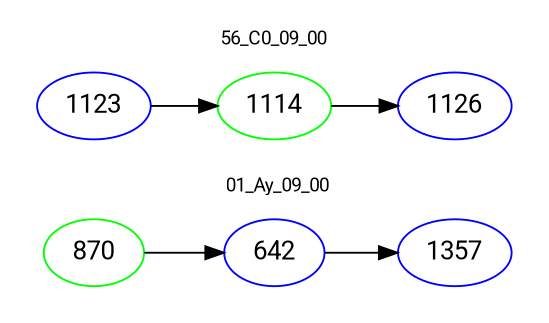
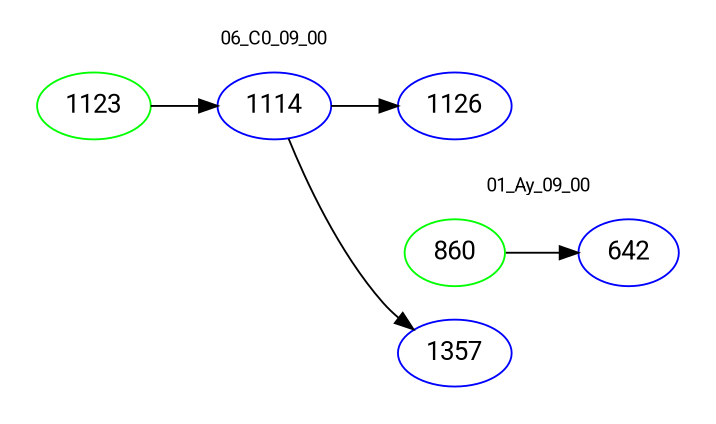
(274, 40) -> (274, 40)
(94, 106) -> (94, 106)
(274, 106) -> (274, 106)
(94, 253) -> (455, 253)
(352, 253) -> (335, 234)
